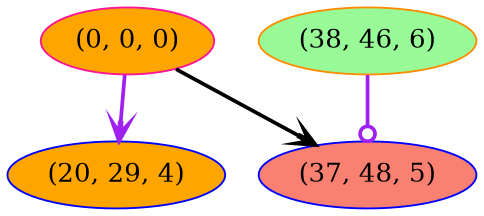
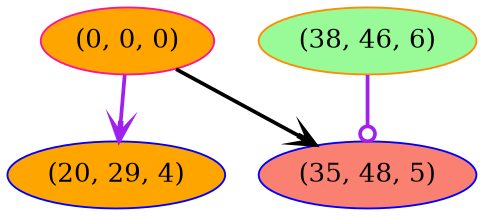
(368, 175) -> (368, 175)
